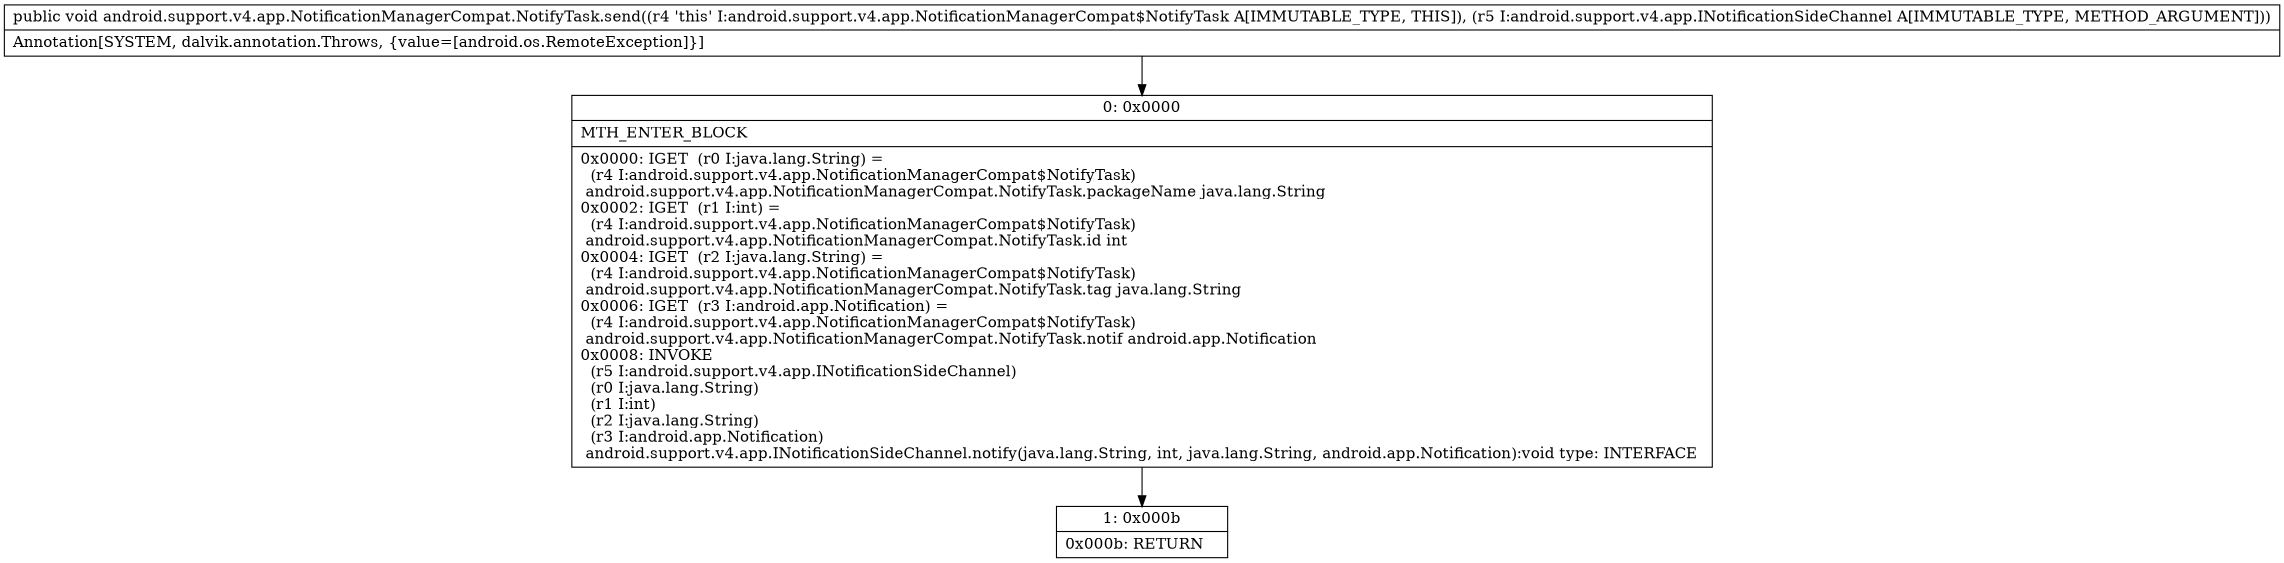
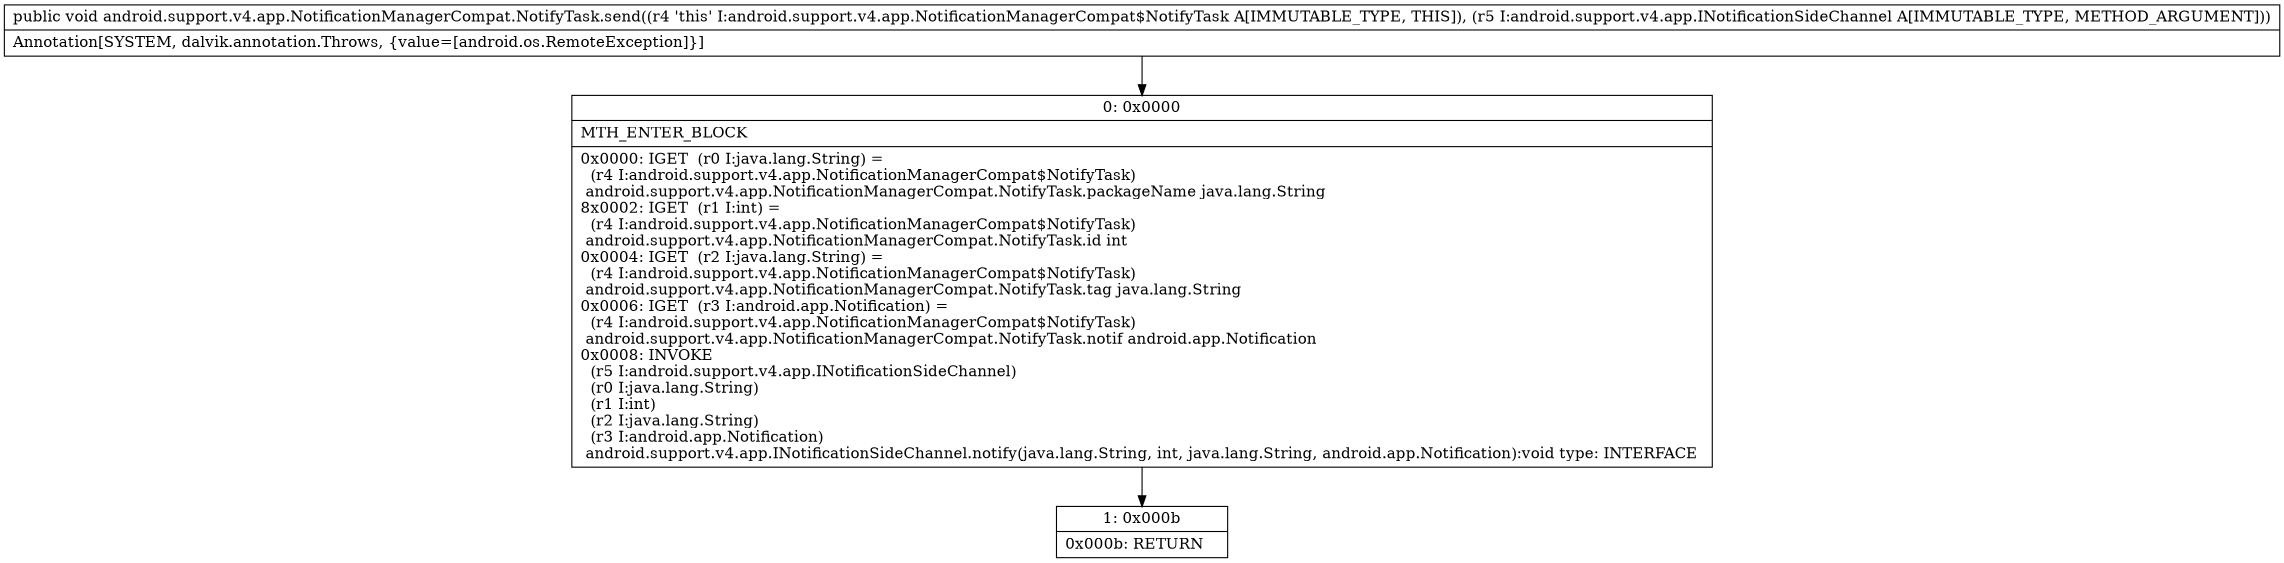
(684, 208) -> (684, 208)
